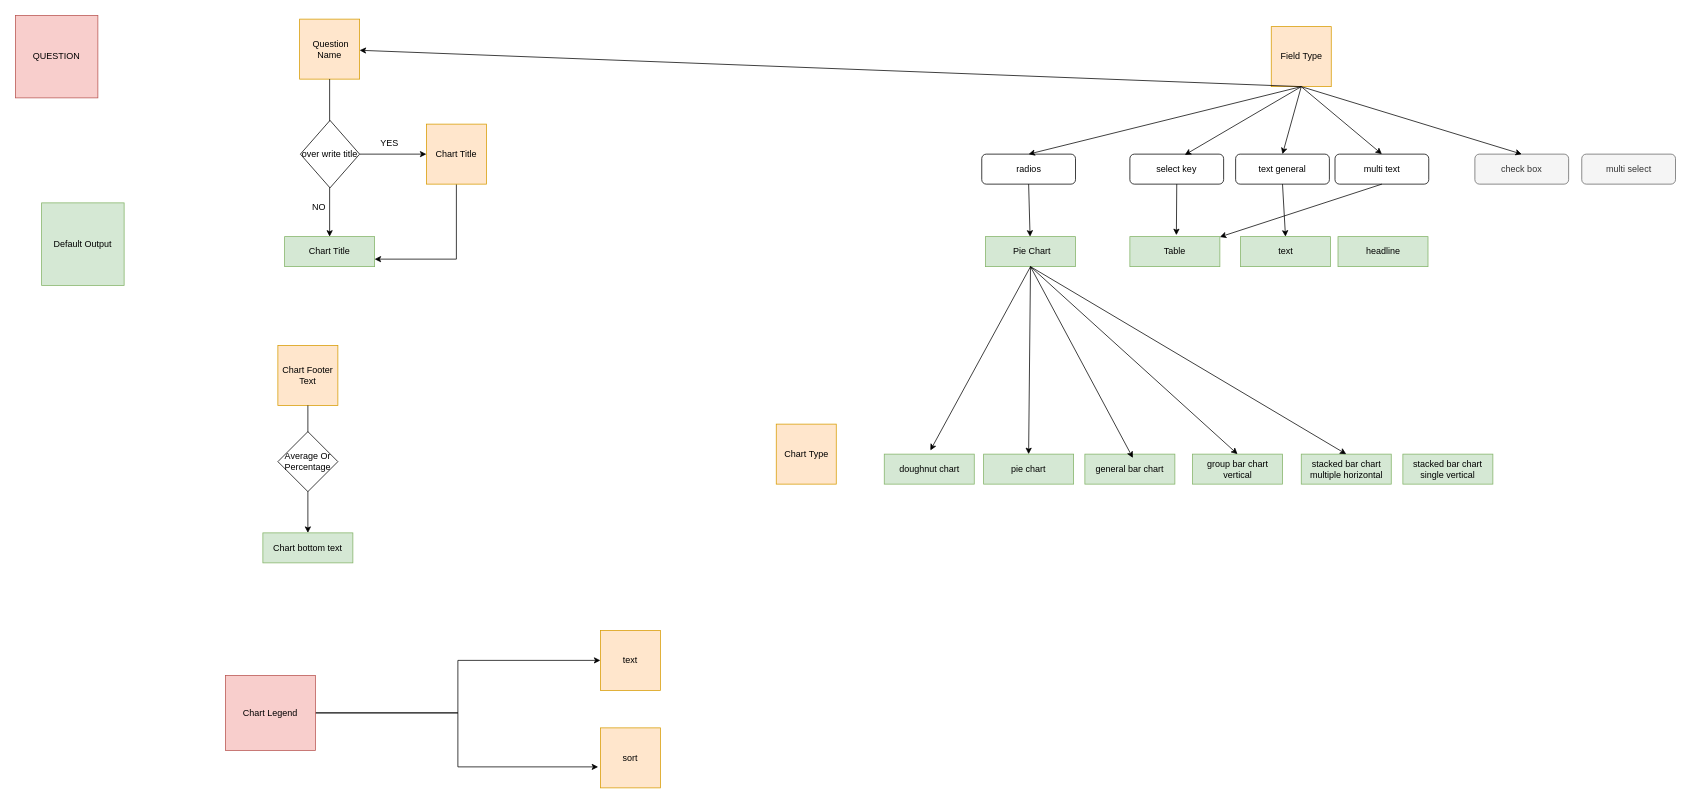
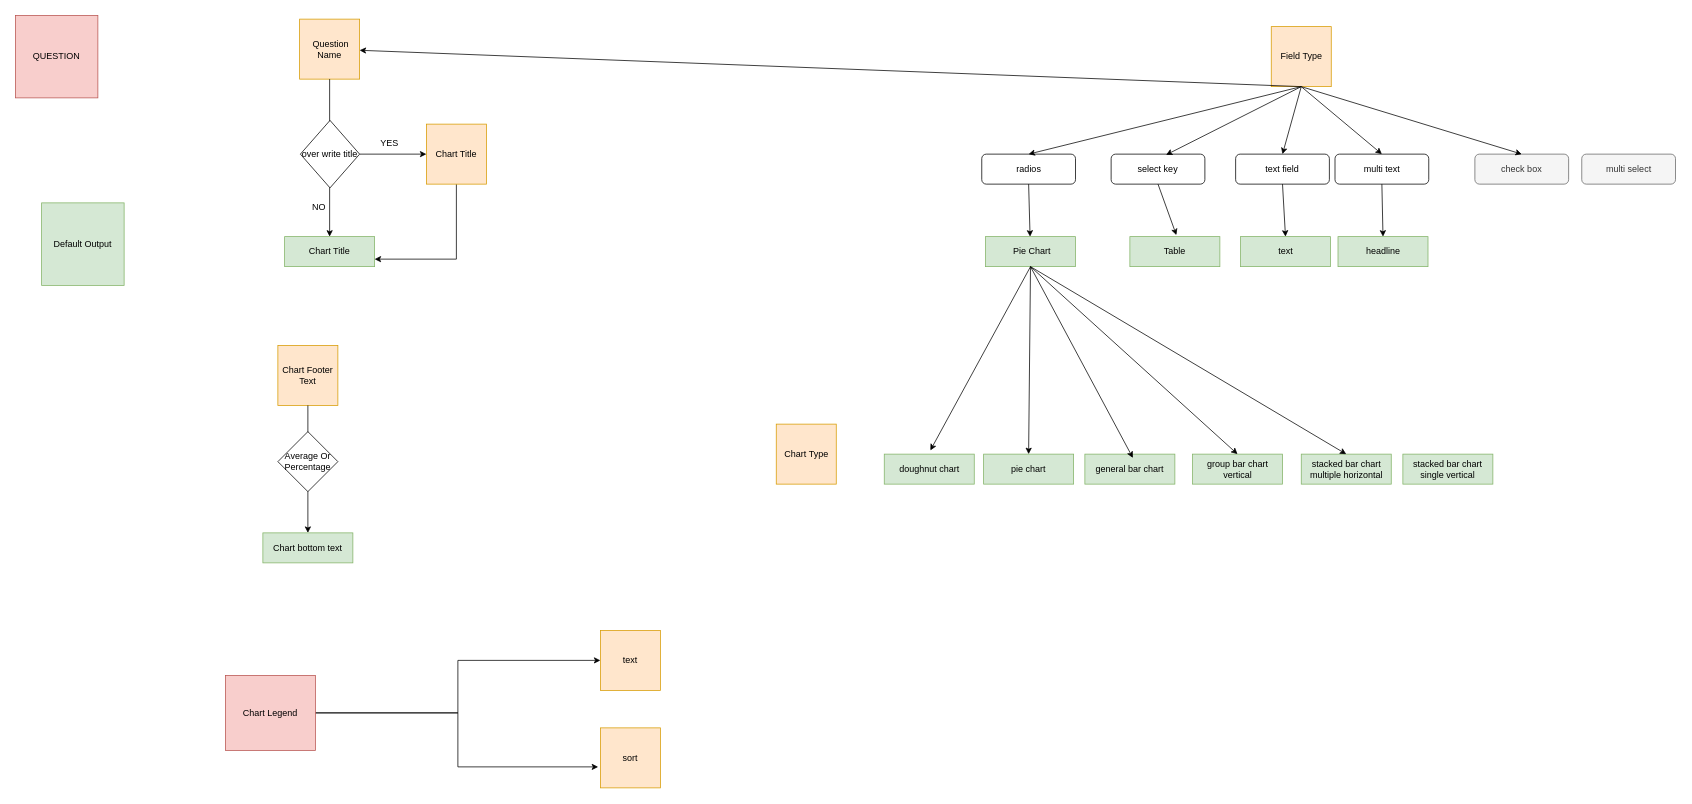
(1177, 169) -> (1158, 169)
(1283, 169) -> (1283, 169)
(1303, 210) -> (1383, 214)
